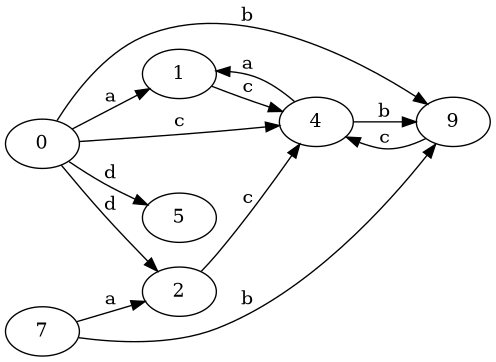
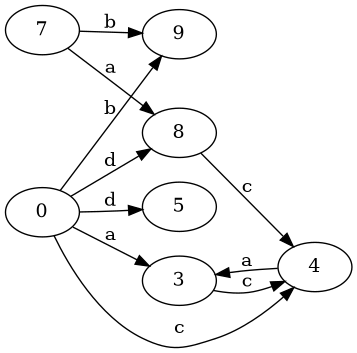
(179, 74) -> (179, 281)
(378, 122) -> none
(393, 149) -> none
(179, 292) -> (179, 133)
